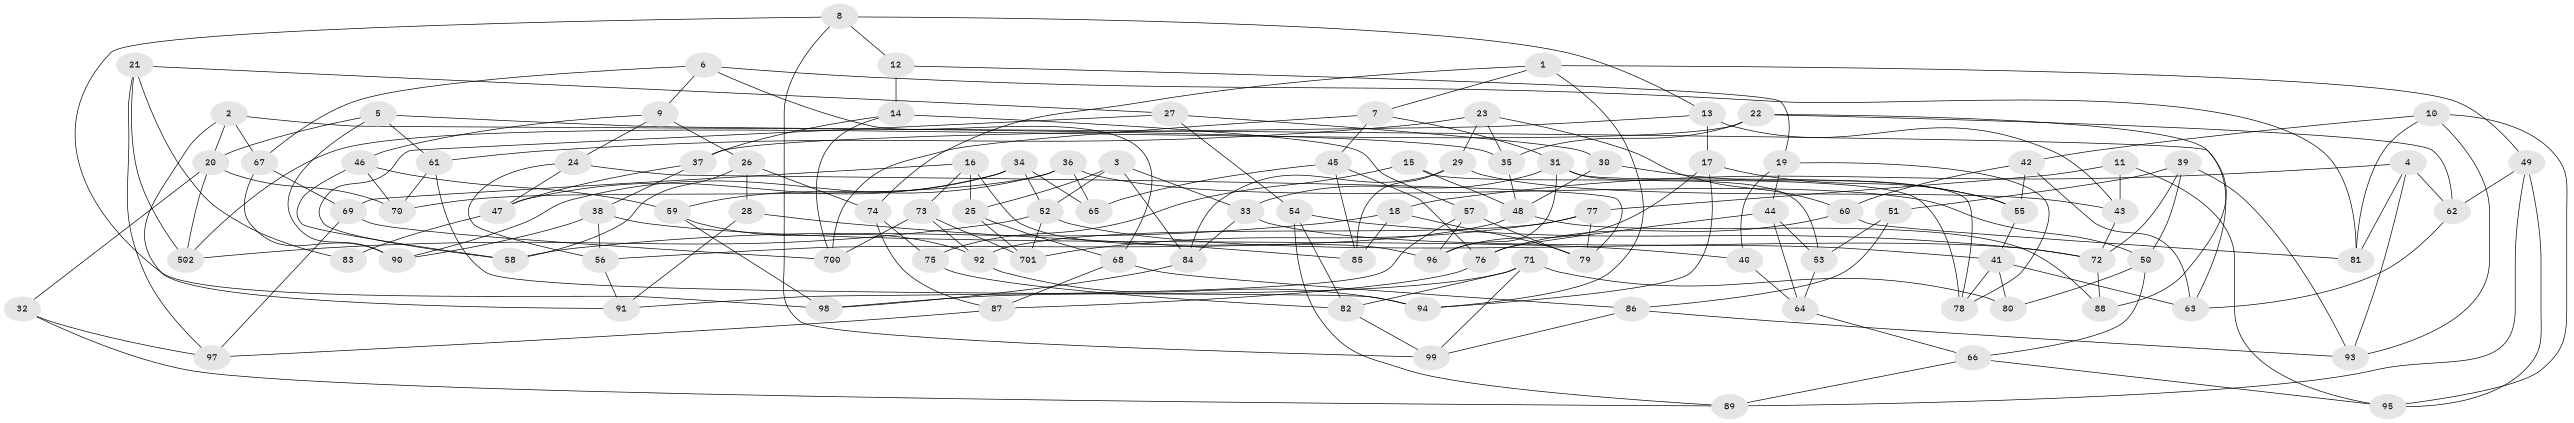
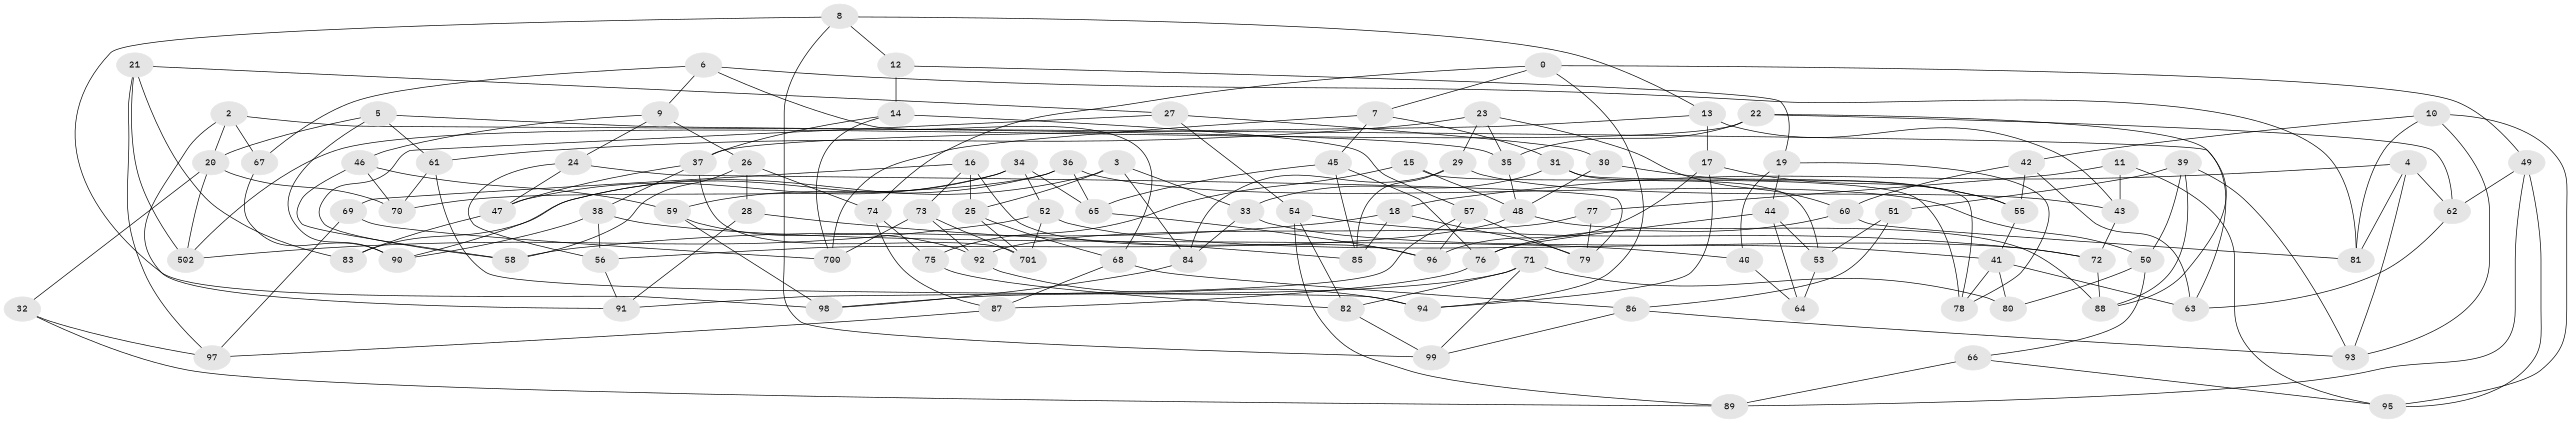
(1543, 65) -> (1543, 65)
(1085, 185) -> (729, 180)
(315, 193) -> none
(1550, 213) -> (1302, 236)
(2149, 218) -> (2176, 263)
(1324, 238) -> (840, 244)
(1886, 333) -> none
